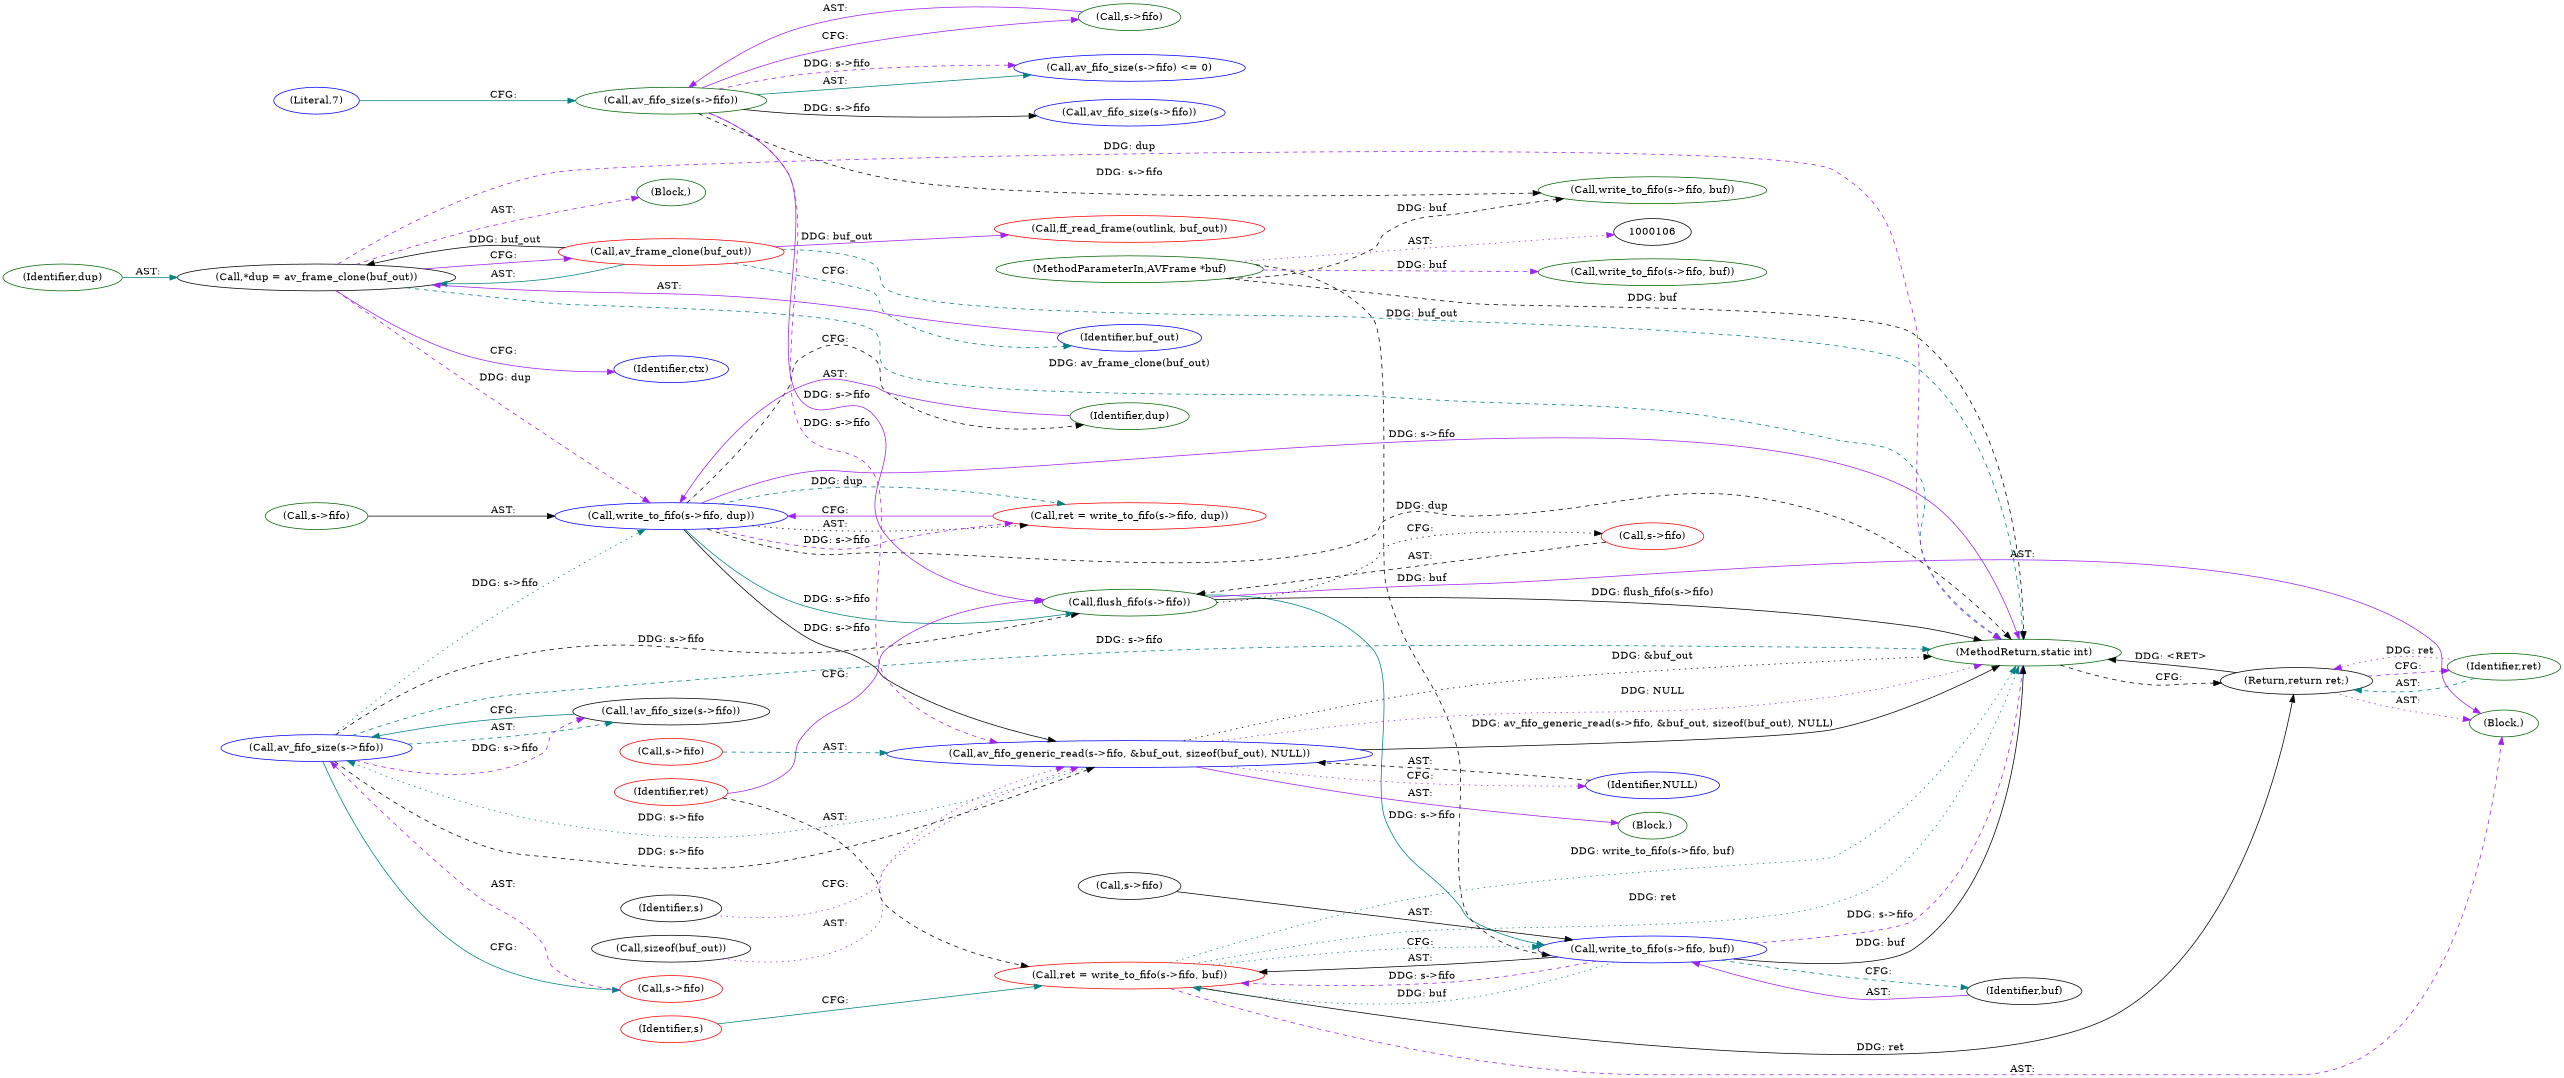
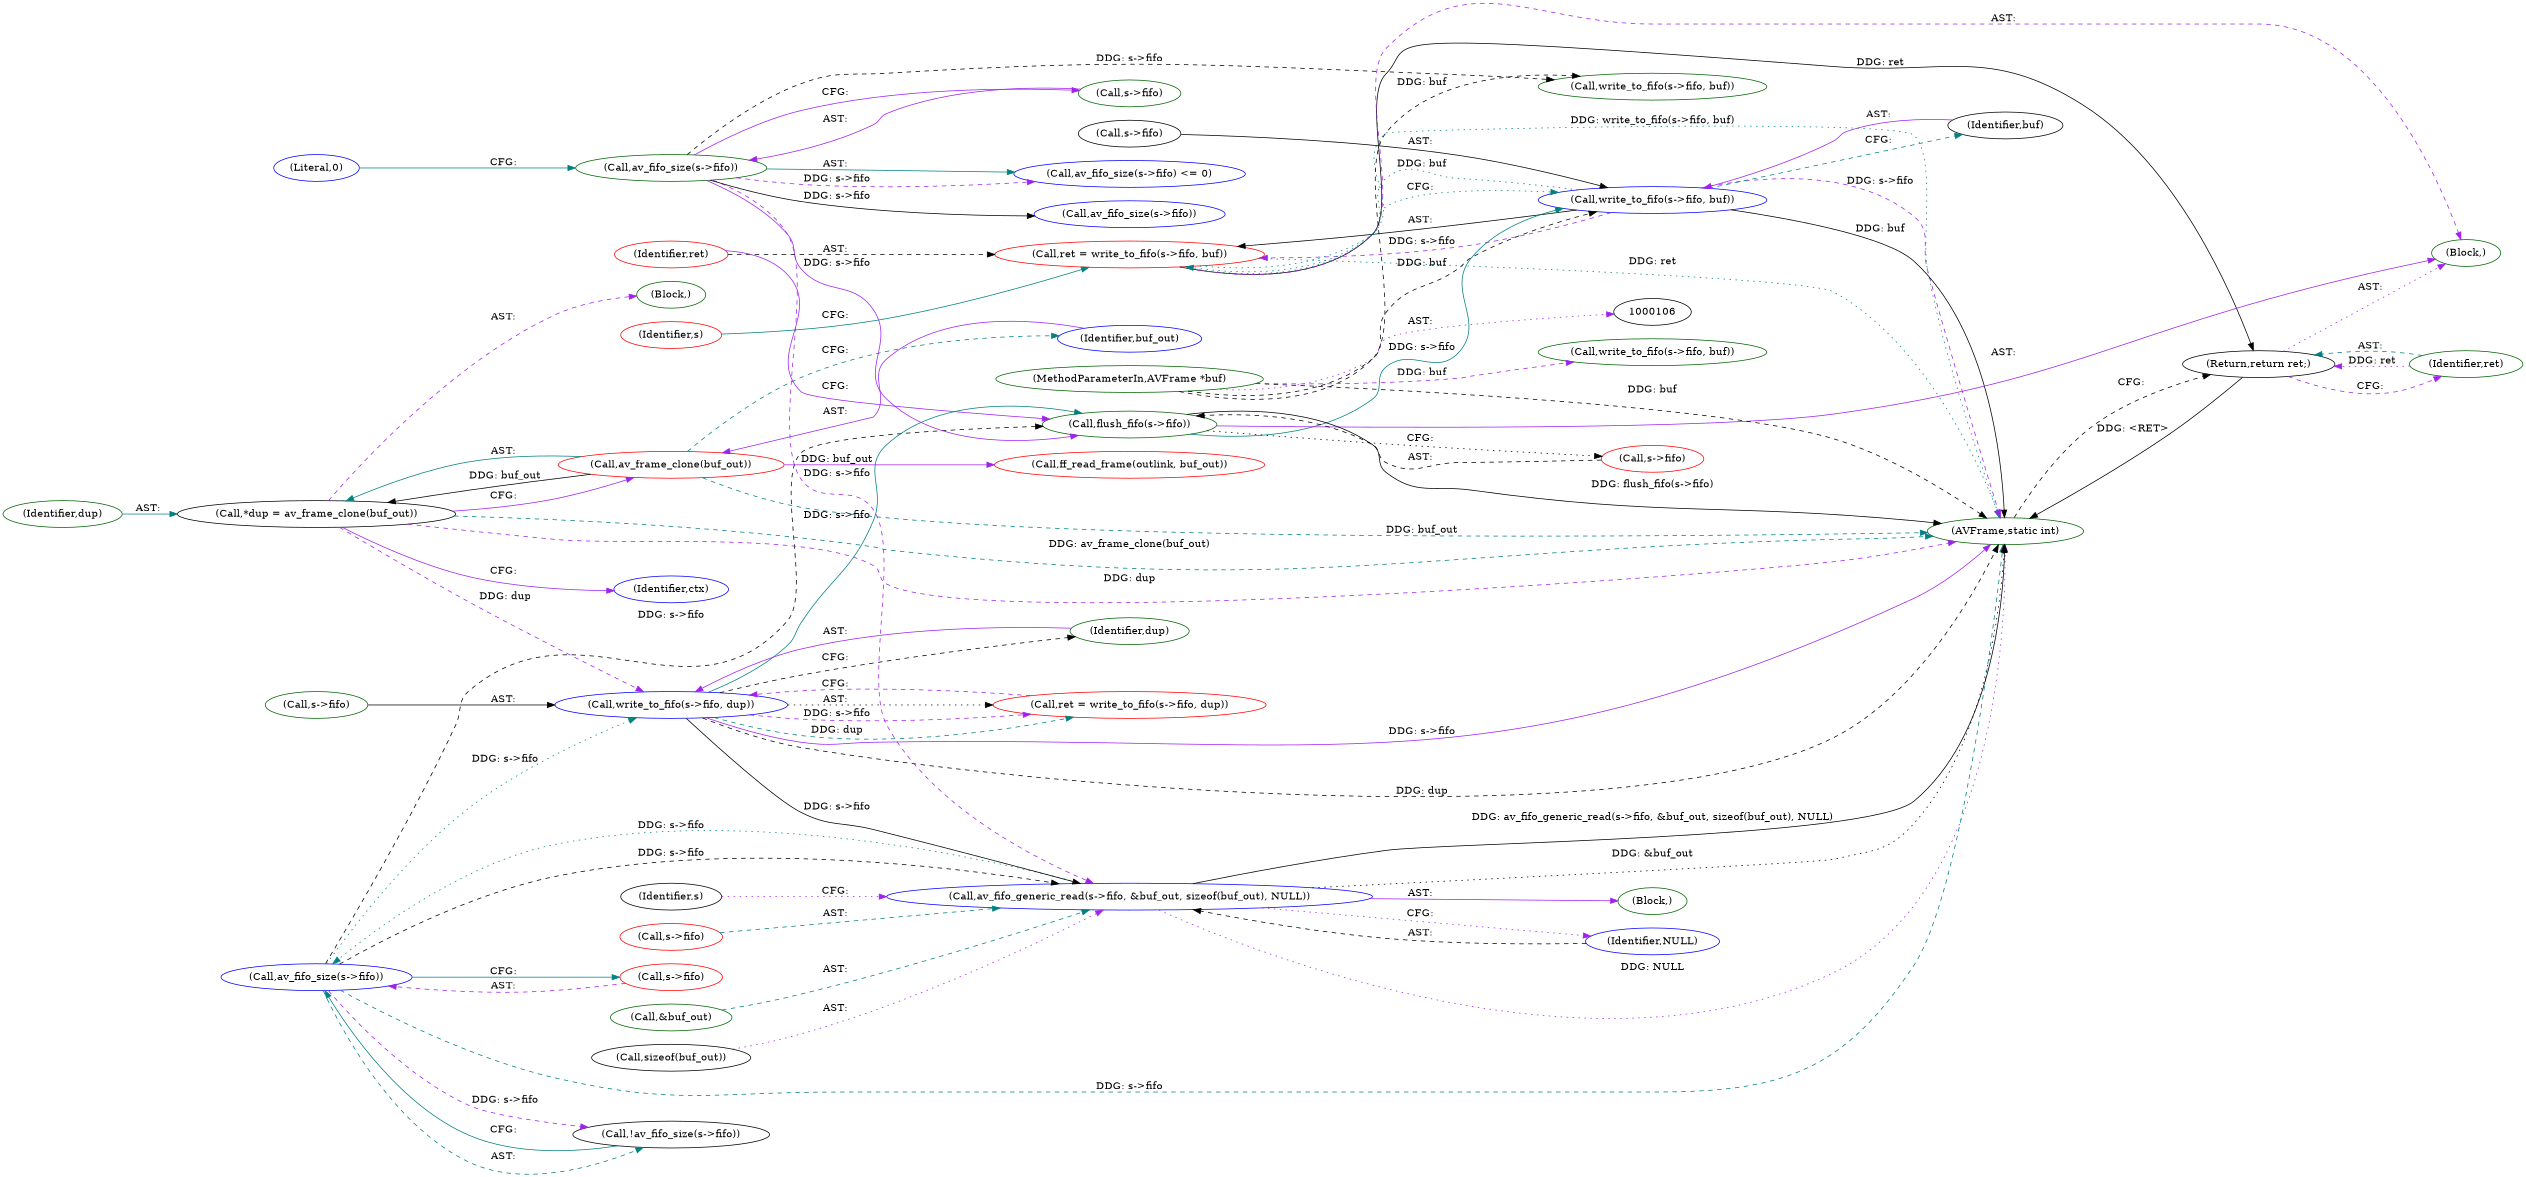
(317, 101) -> (317, 168)
(752, 298) -> (886, 360)
(894, 516) -> (894, 689)
(2024, 653) -> (2005, 531)
none -> (671, 1017)
